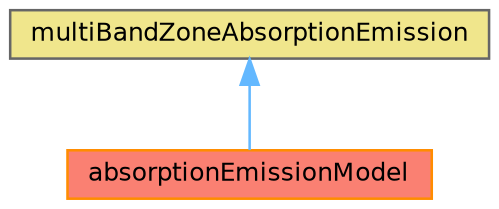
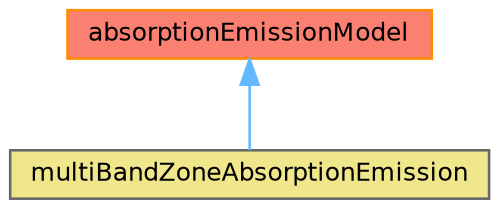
(250, 117) -> (250, 117)
